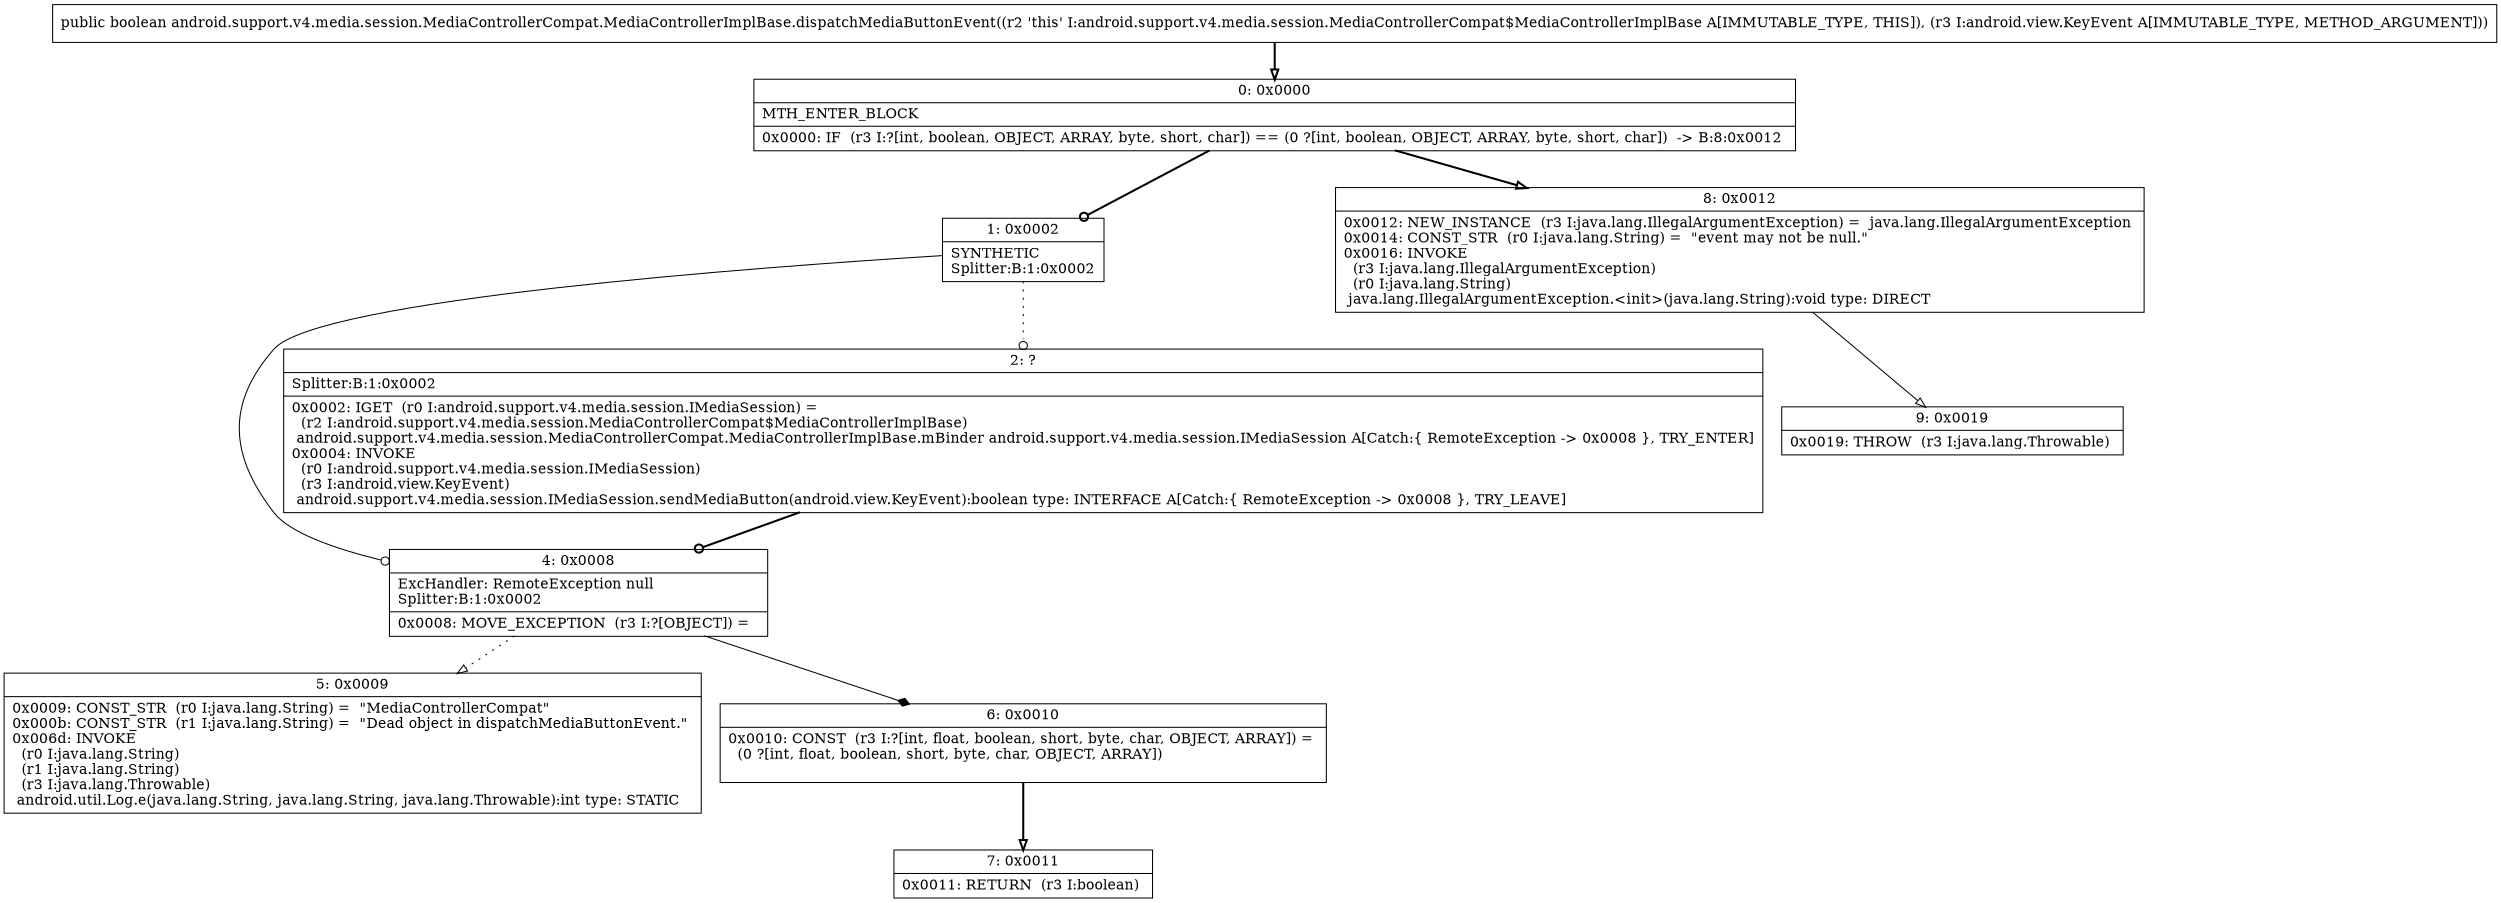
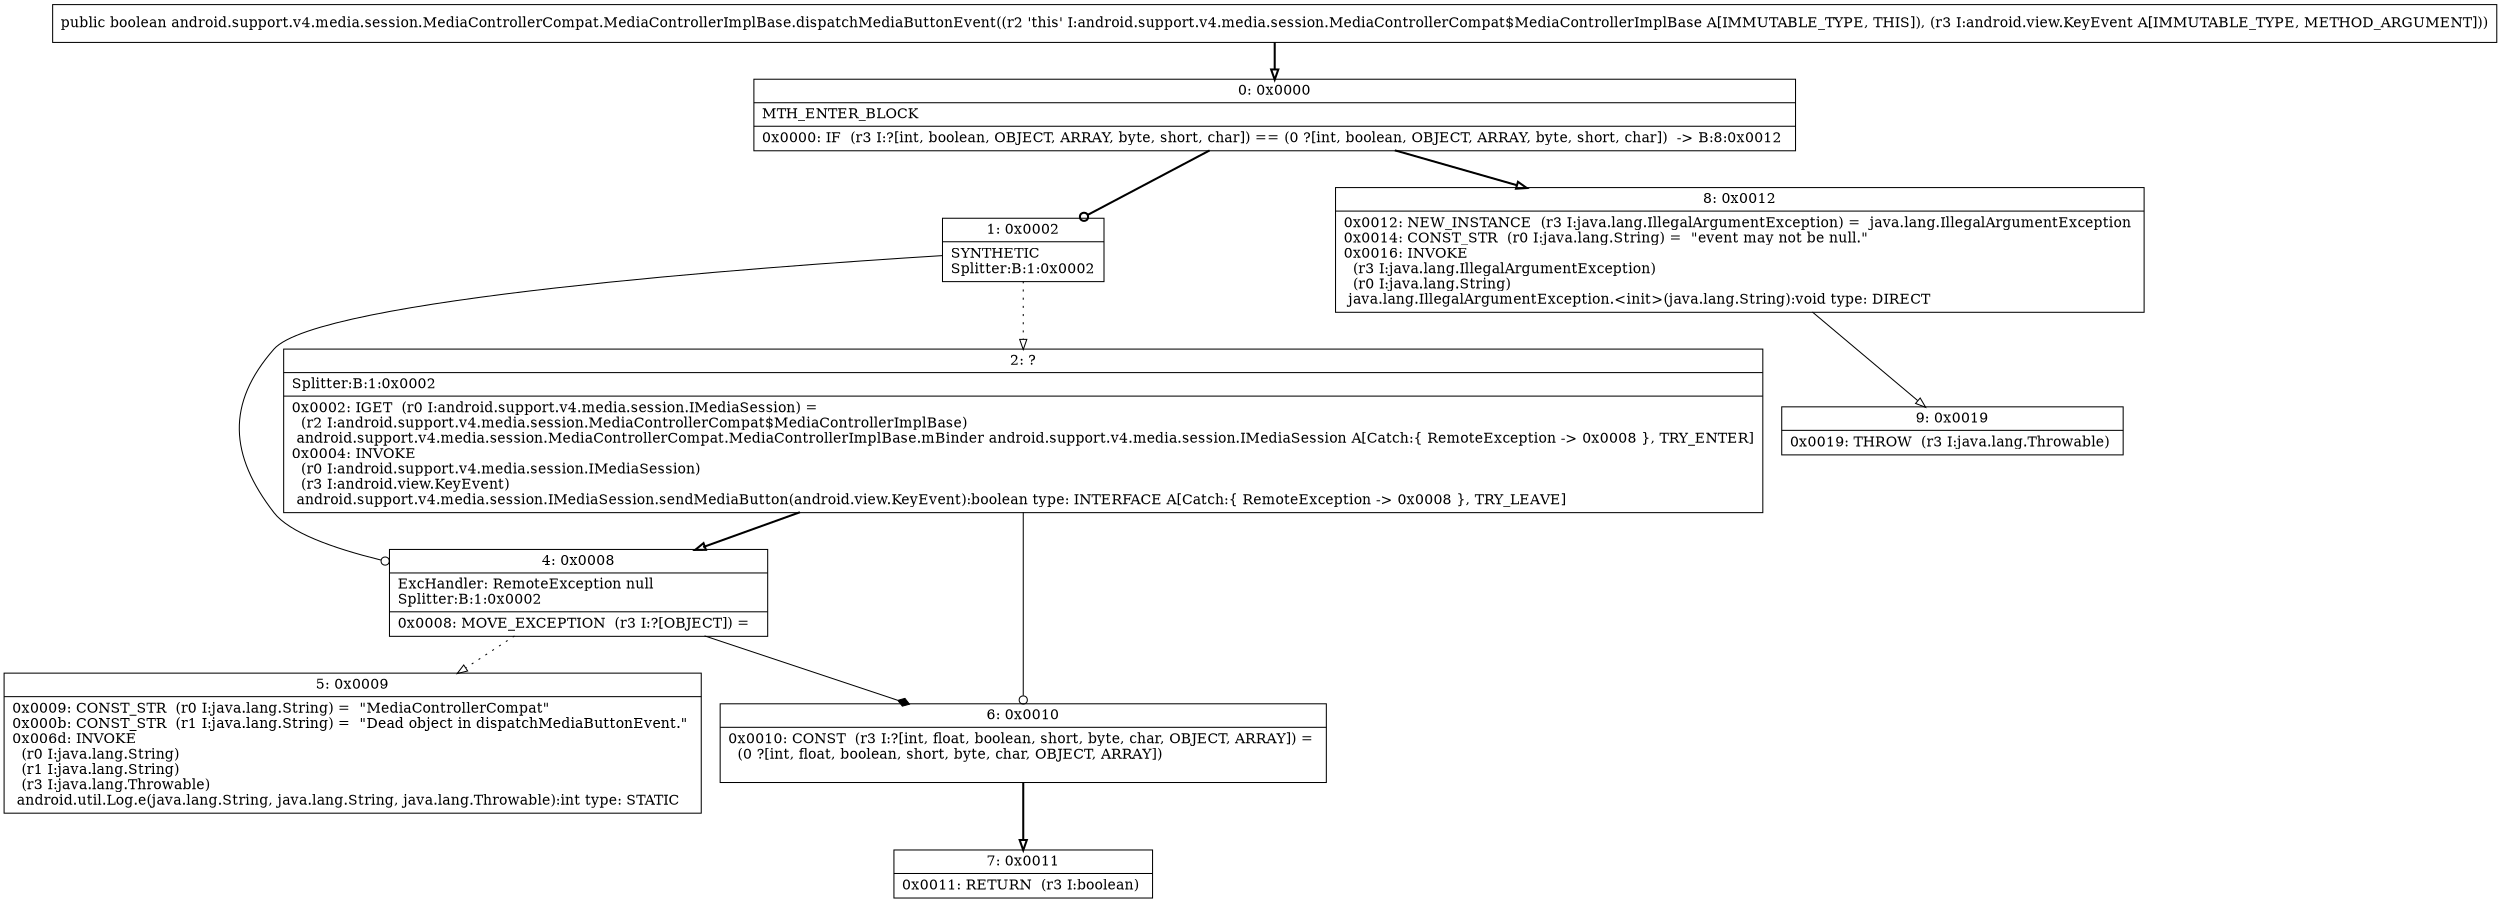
(1023, 310) -> (1023, 310)
(752, 530) -> (752, 530)
none -> (1023, 604)
